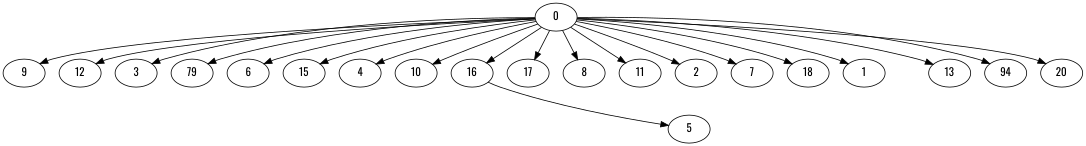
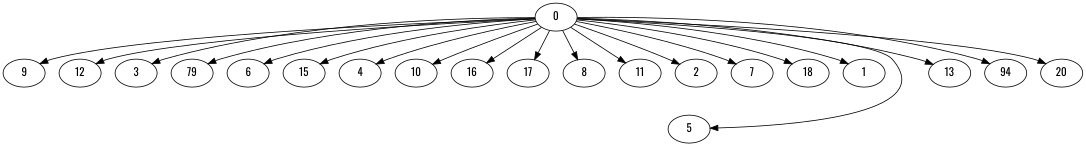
(573, 107) -> (894, 64)
